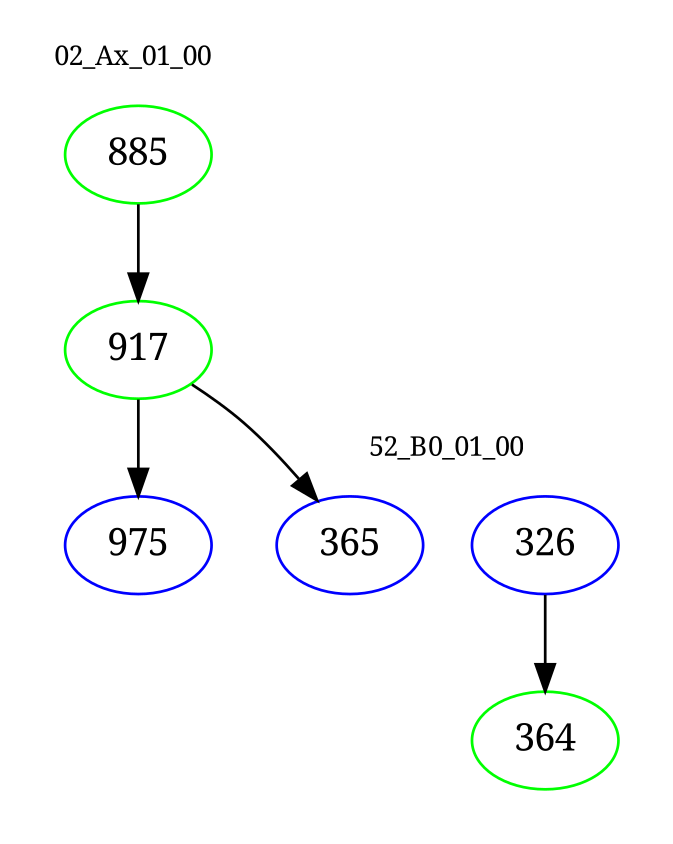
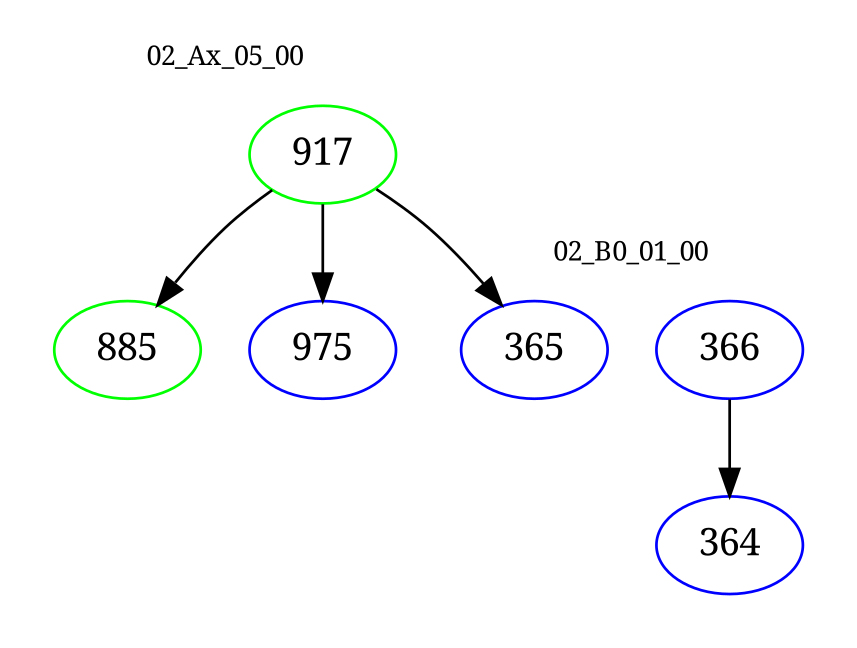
(133, 58) -> (225, 58)
(138, 239) -> (220, 233)
(448, 449) -> (632, 254)
(545, 545) -> (730, 350)
(545, 741) -> (730, 545)
